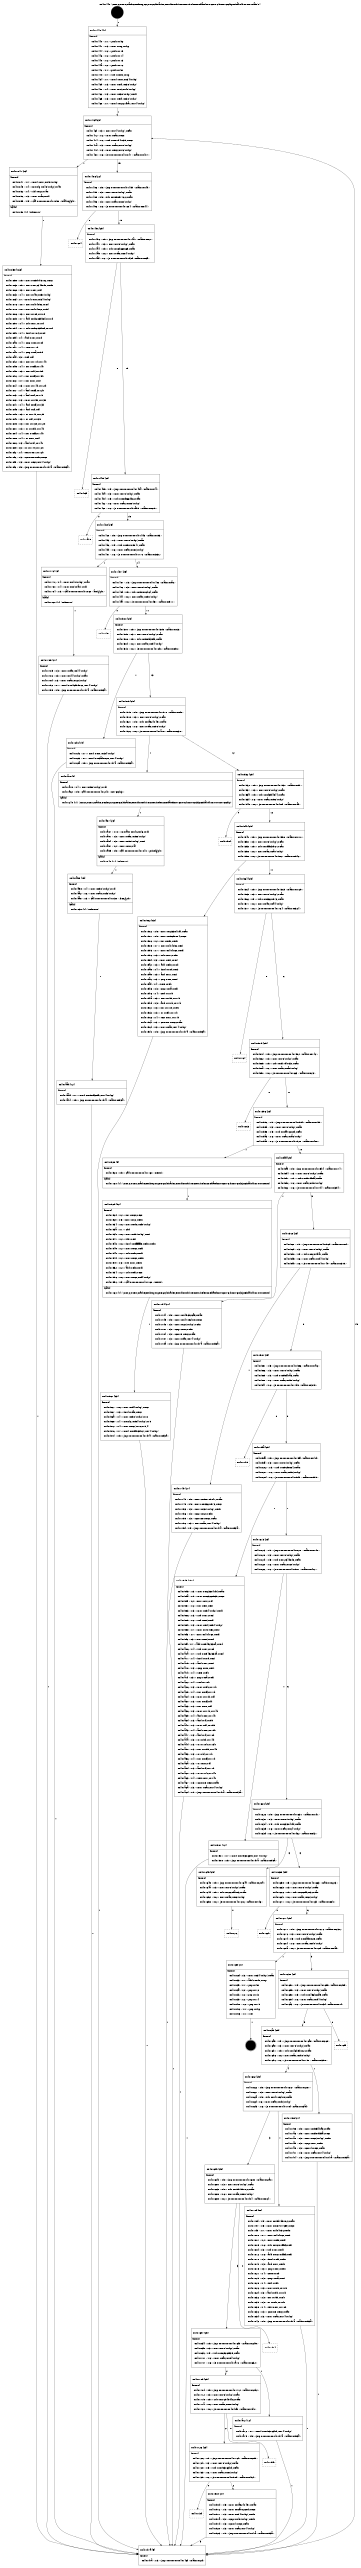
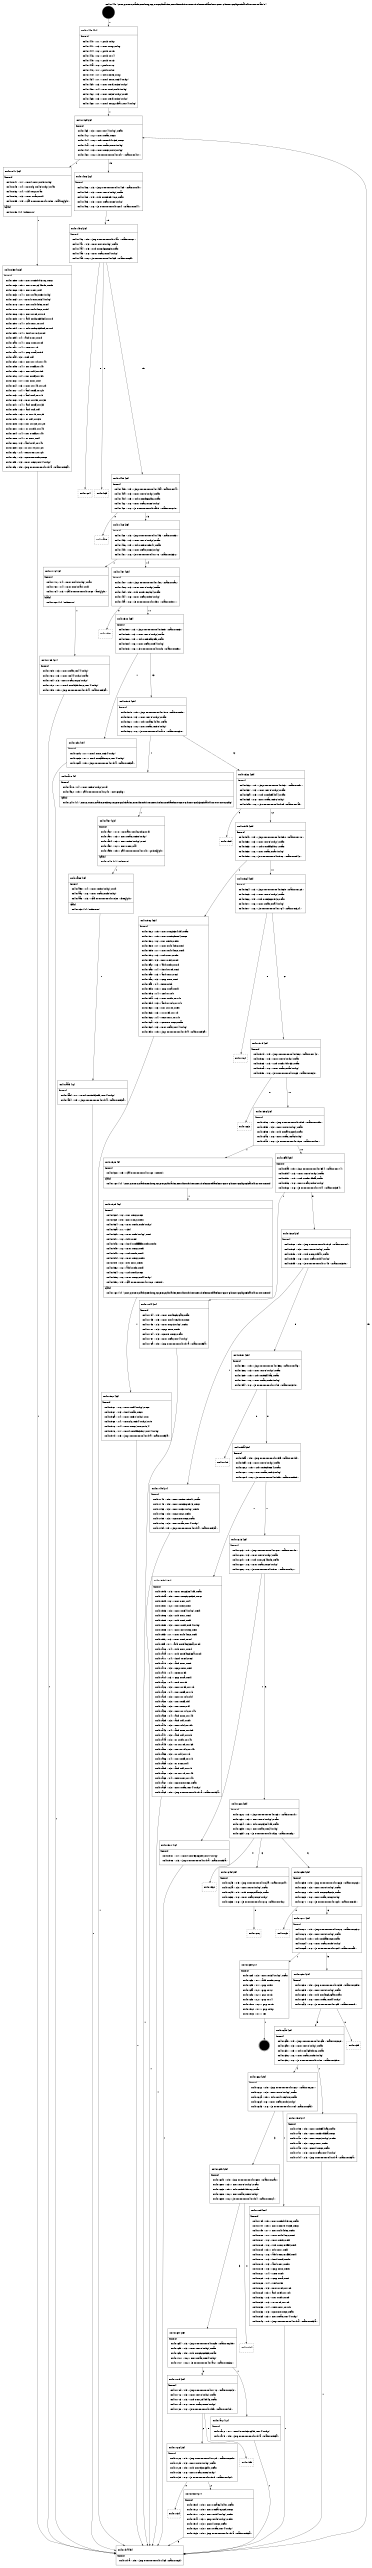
(85, 223) -> (90, 375)
none -> (209, 1887)
